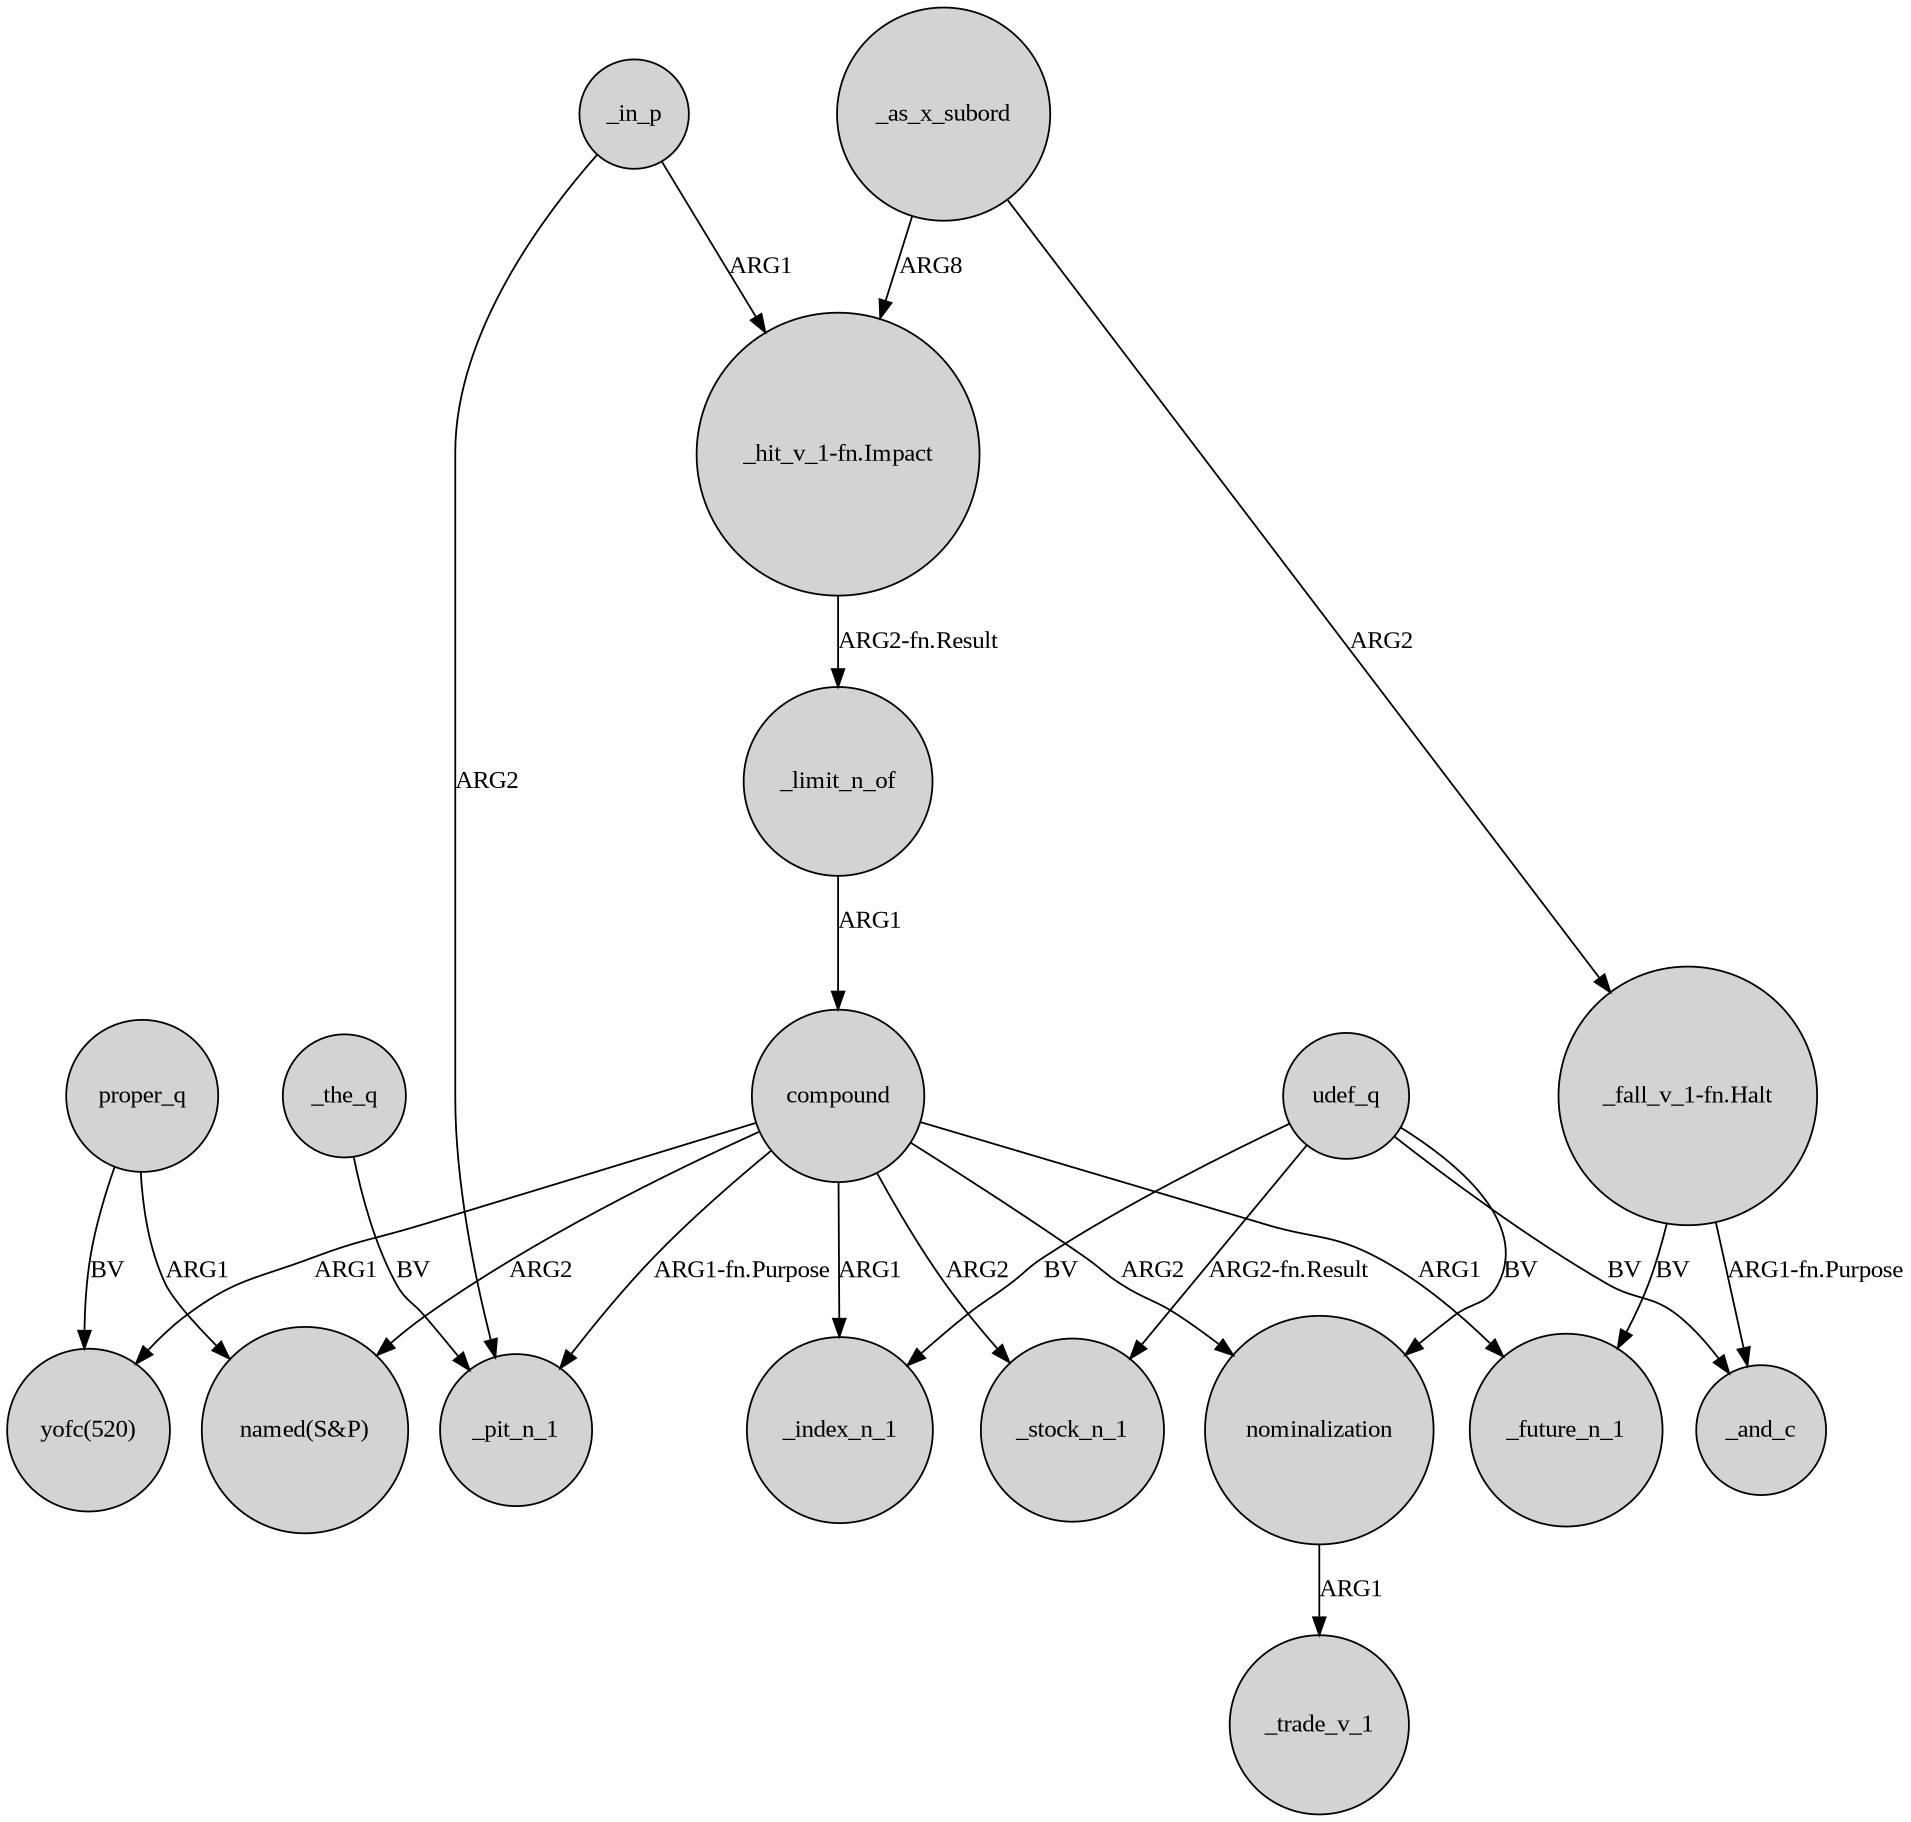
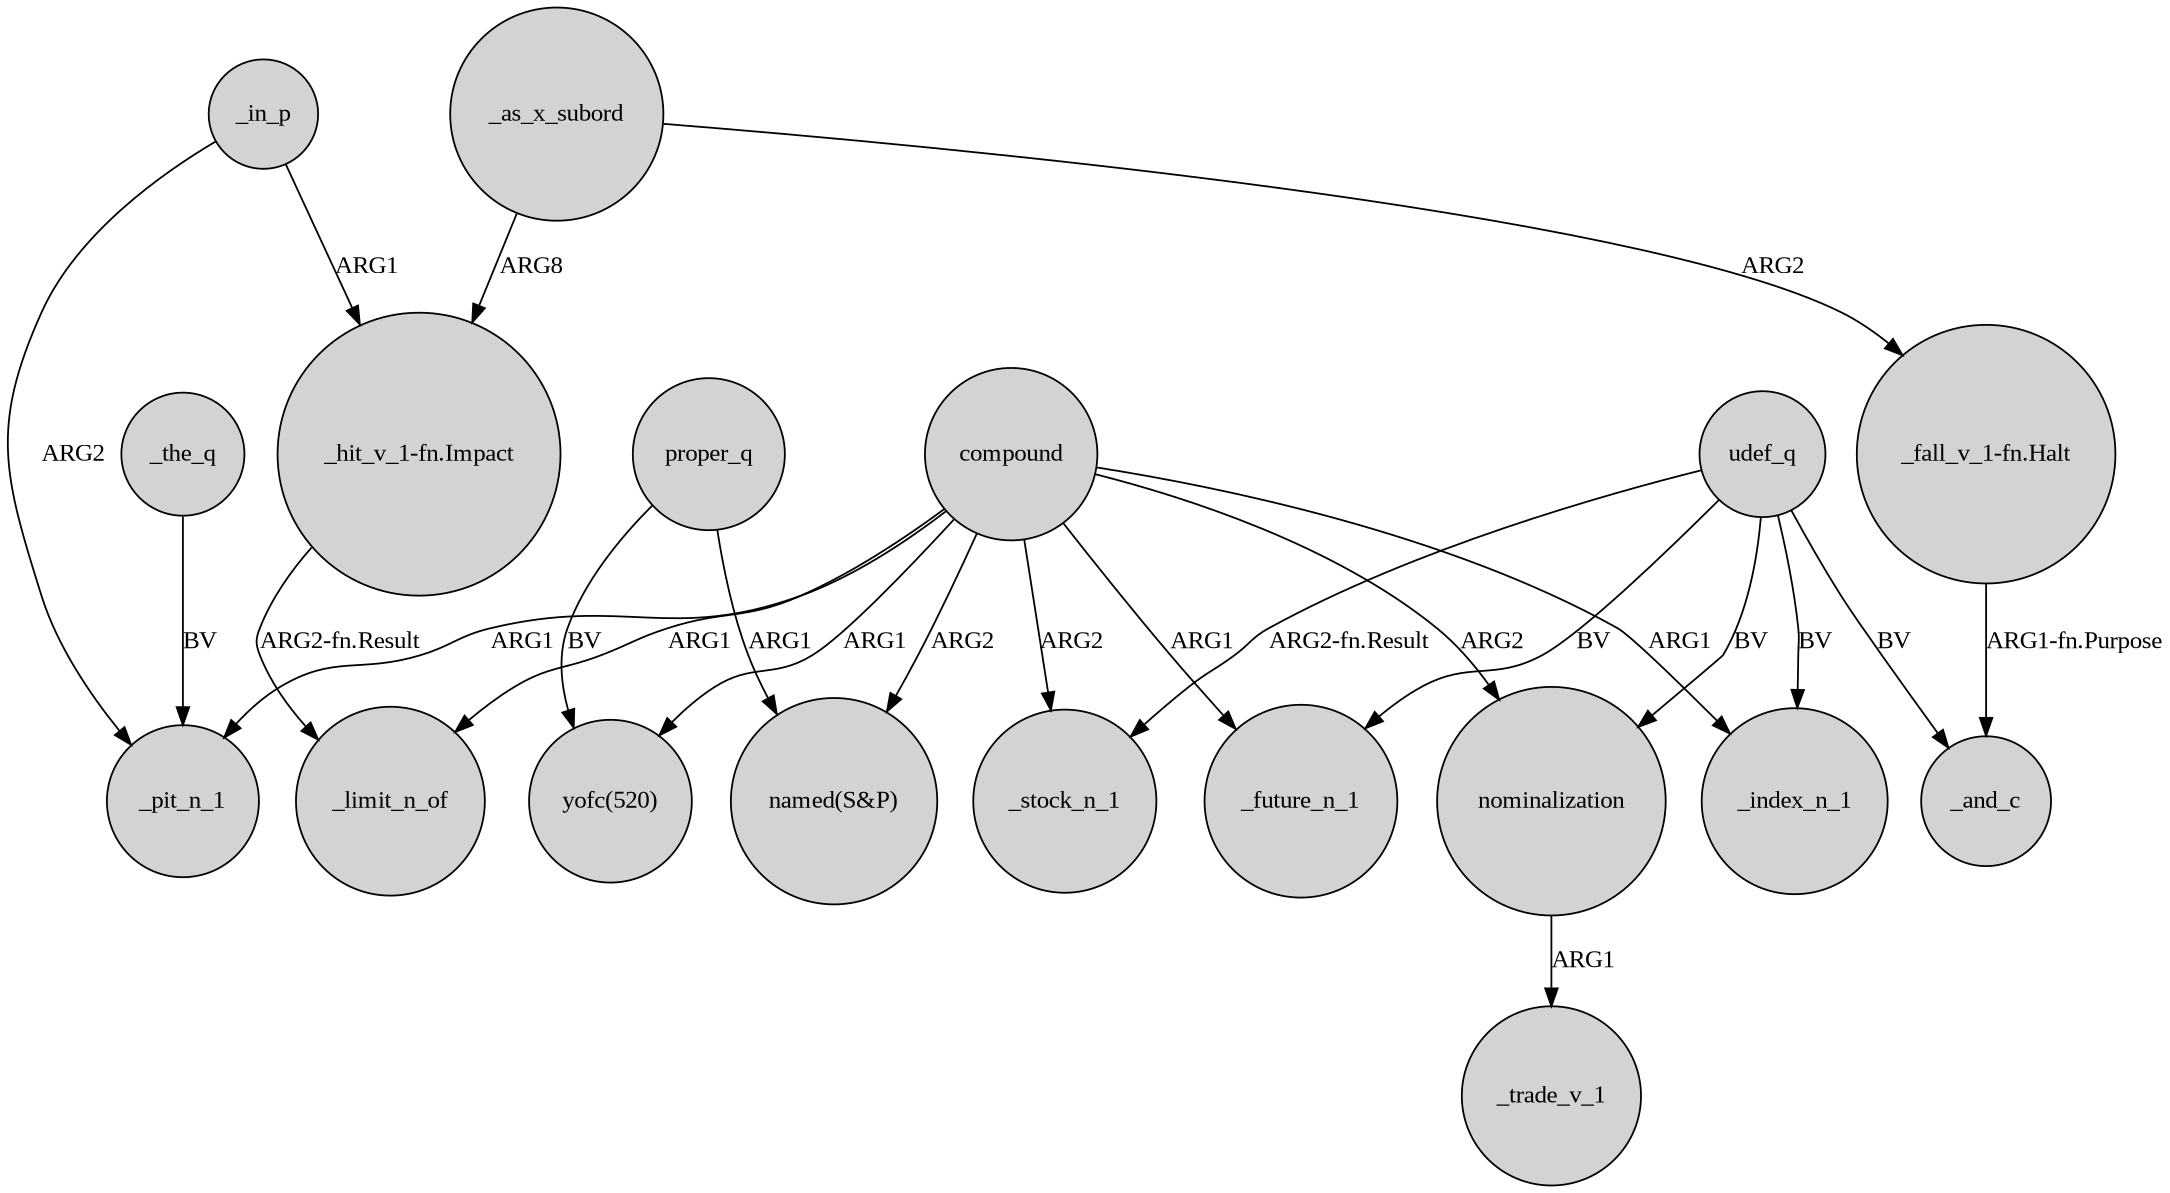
(838, 934) -> (658, 632)
(742, 1271) -> (523, 642)
(1650, 1279) -> (1566, 639)
